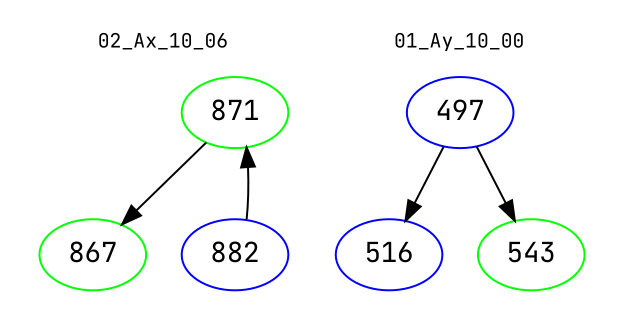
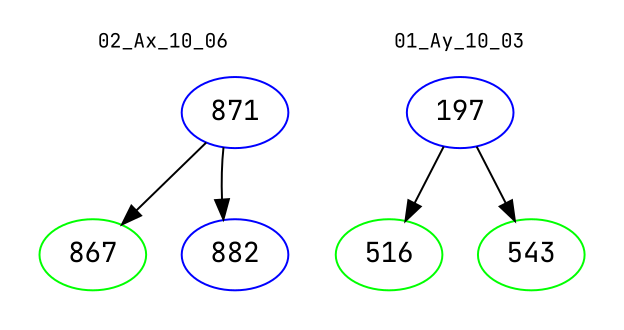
(460, 42) -> (460, 42)
(235, 113) -> (235, 113)
(460, 113) -> (460, 113)
(248, 193) -> (222, 173)
(389, 255) -> (389, 255)
